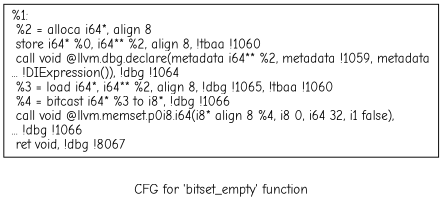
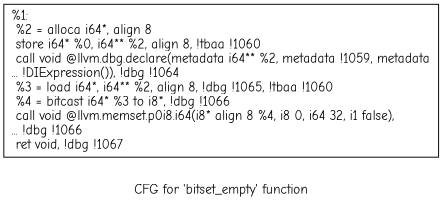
(69, 145) -> (68, 145)
